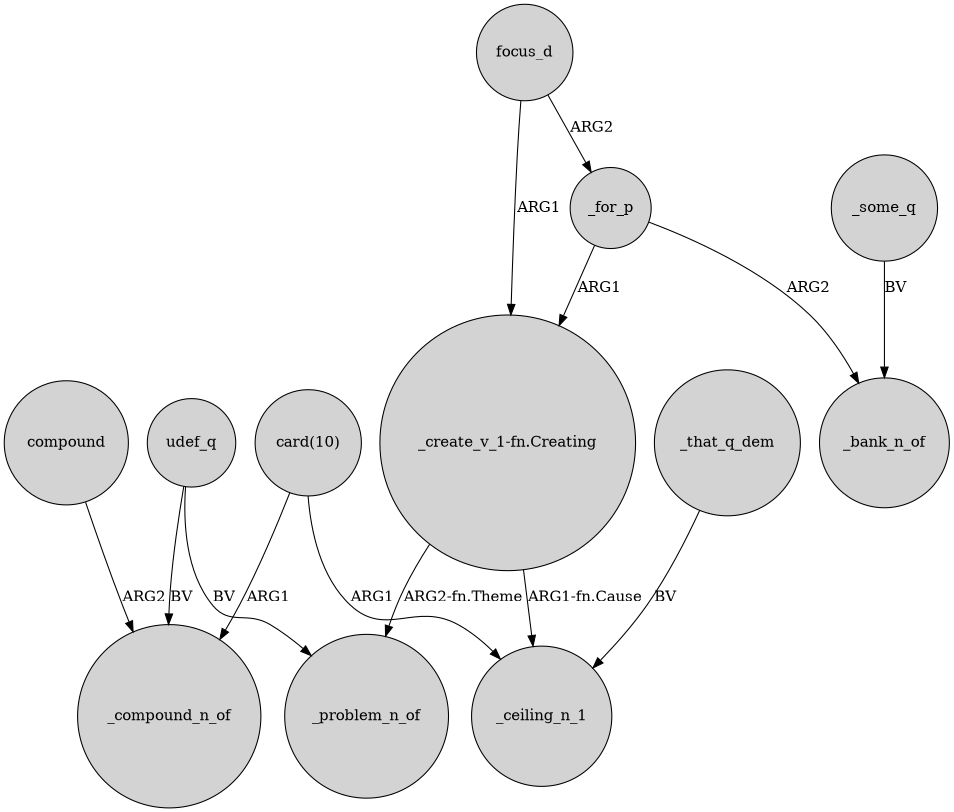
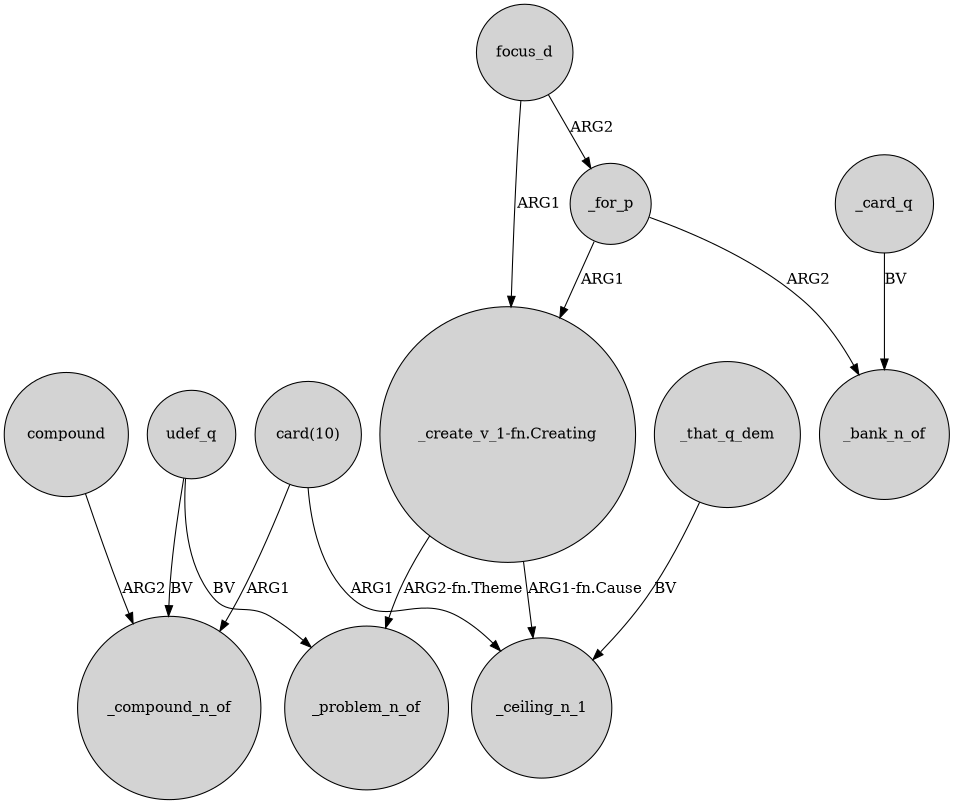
(884, 208) -> (884, 204)
